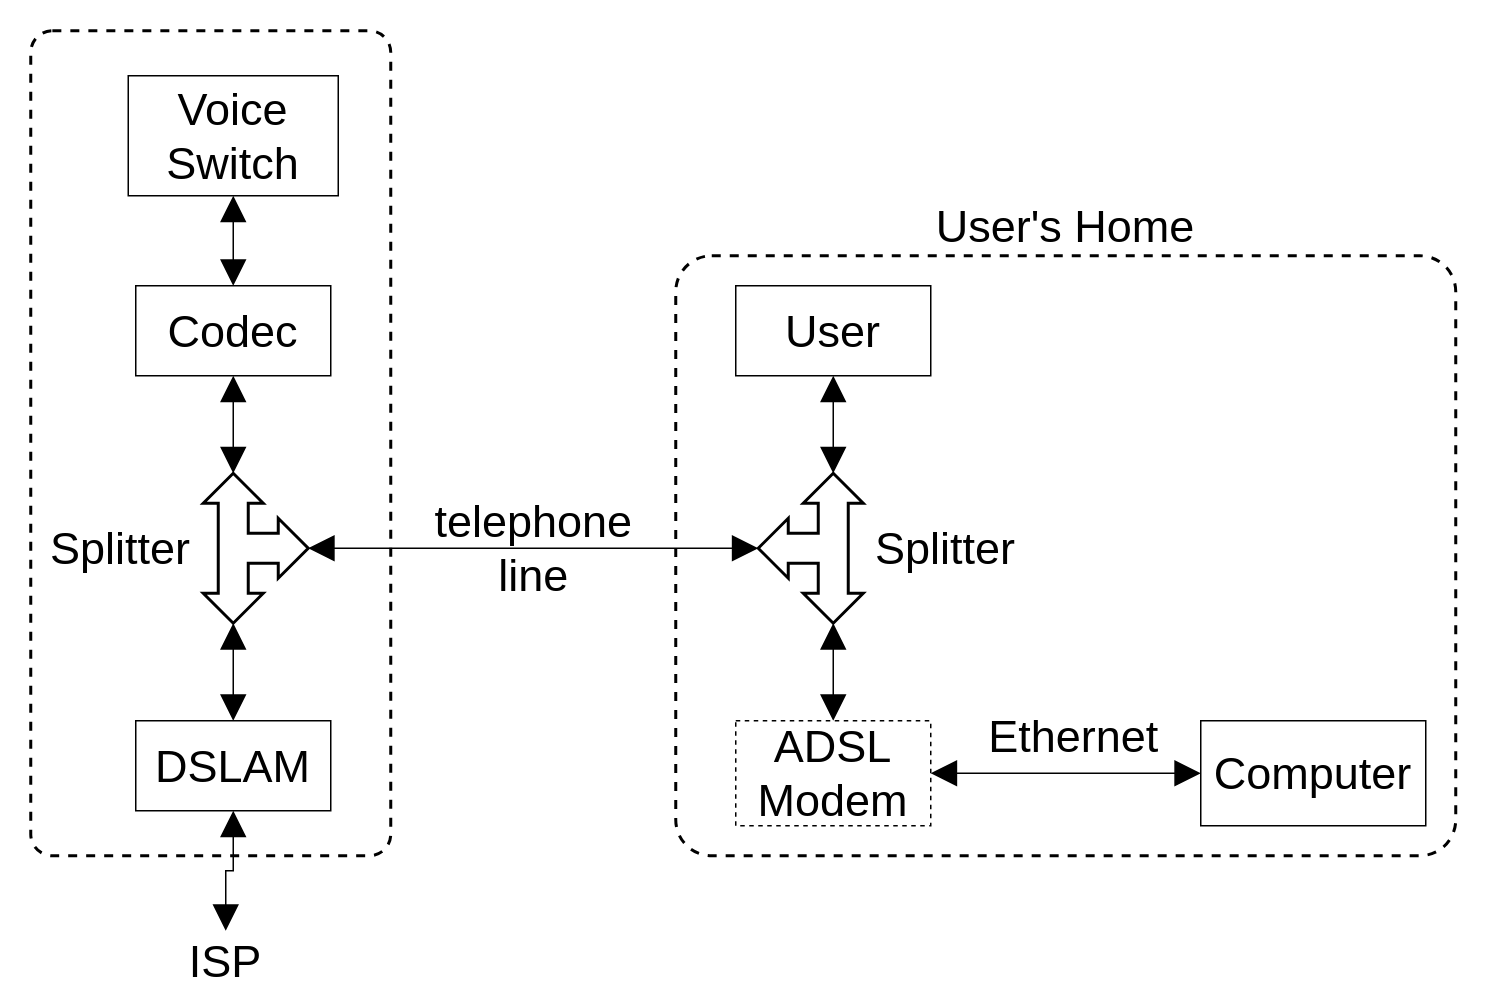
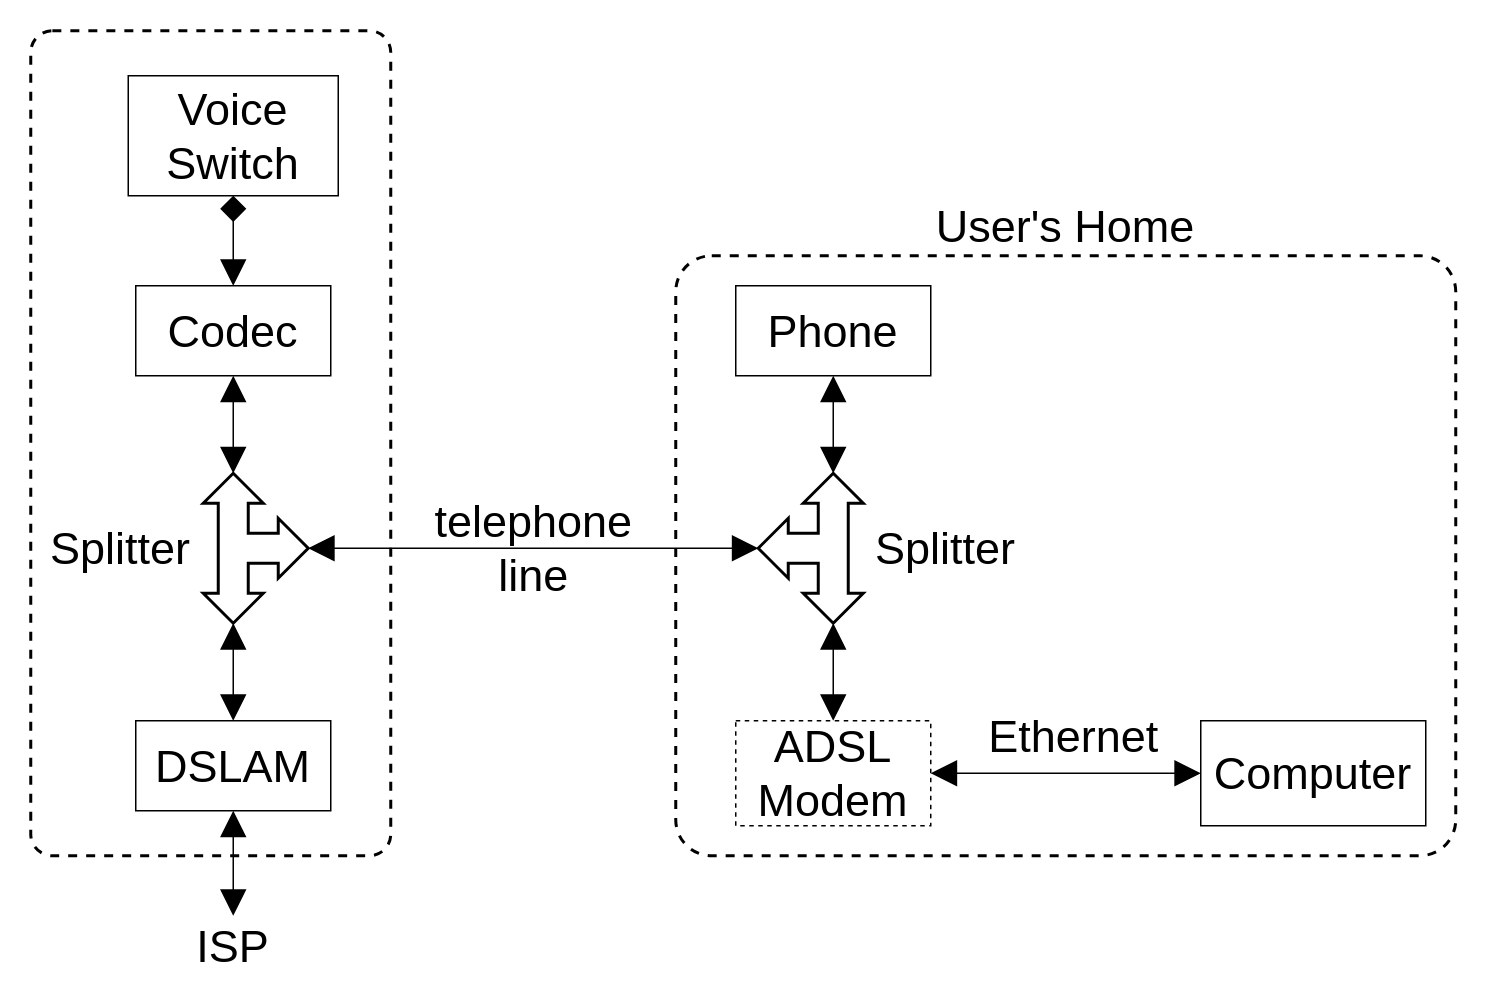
(233, 222) -> (233, 222)
(833, 331) -> (833, 331)
(226, 961) -> (233, 946)
